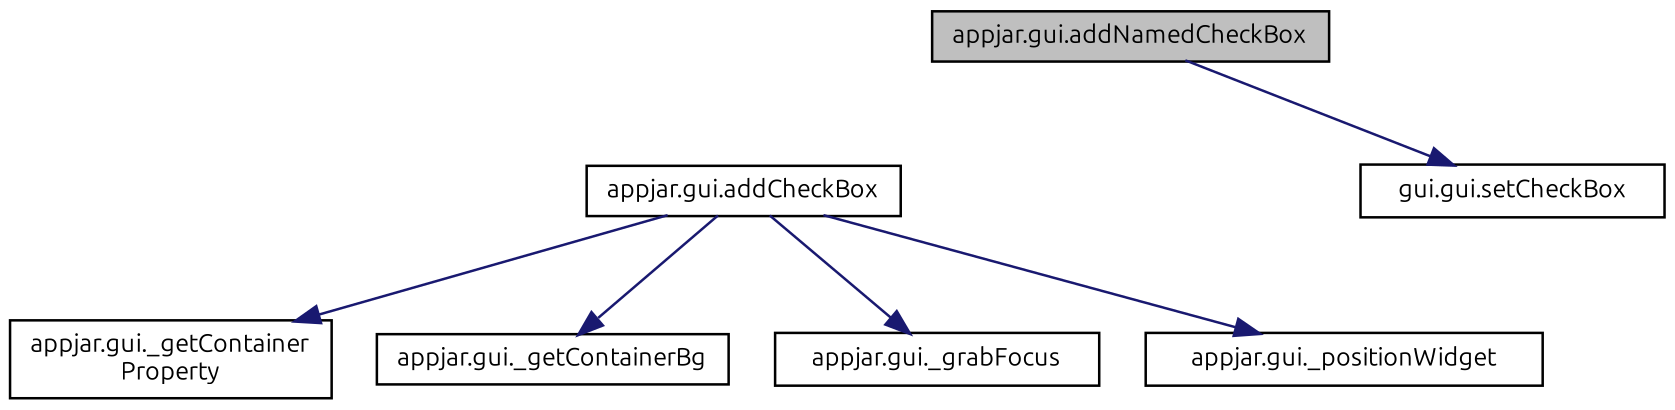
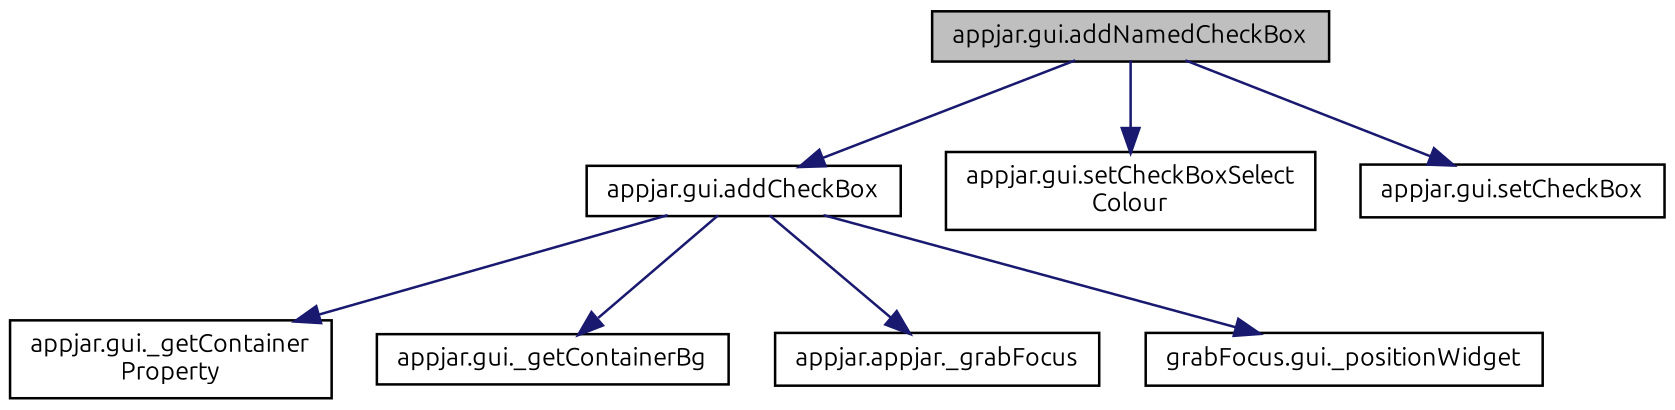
none -> (949, 109)
none -> (1131, 191)
(1513, 191) -> (1513, 191)
(937, 359) -> (937, 359)
(1344, 359) -> (1344, 359)
